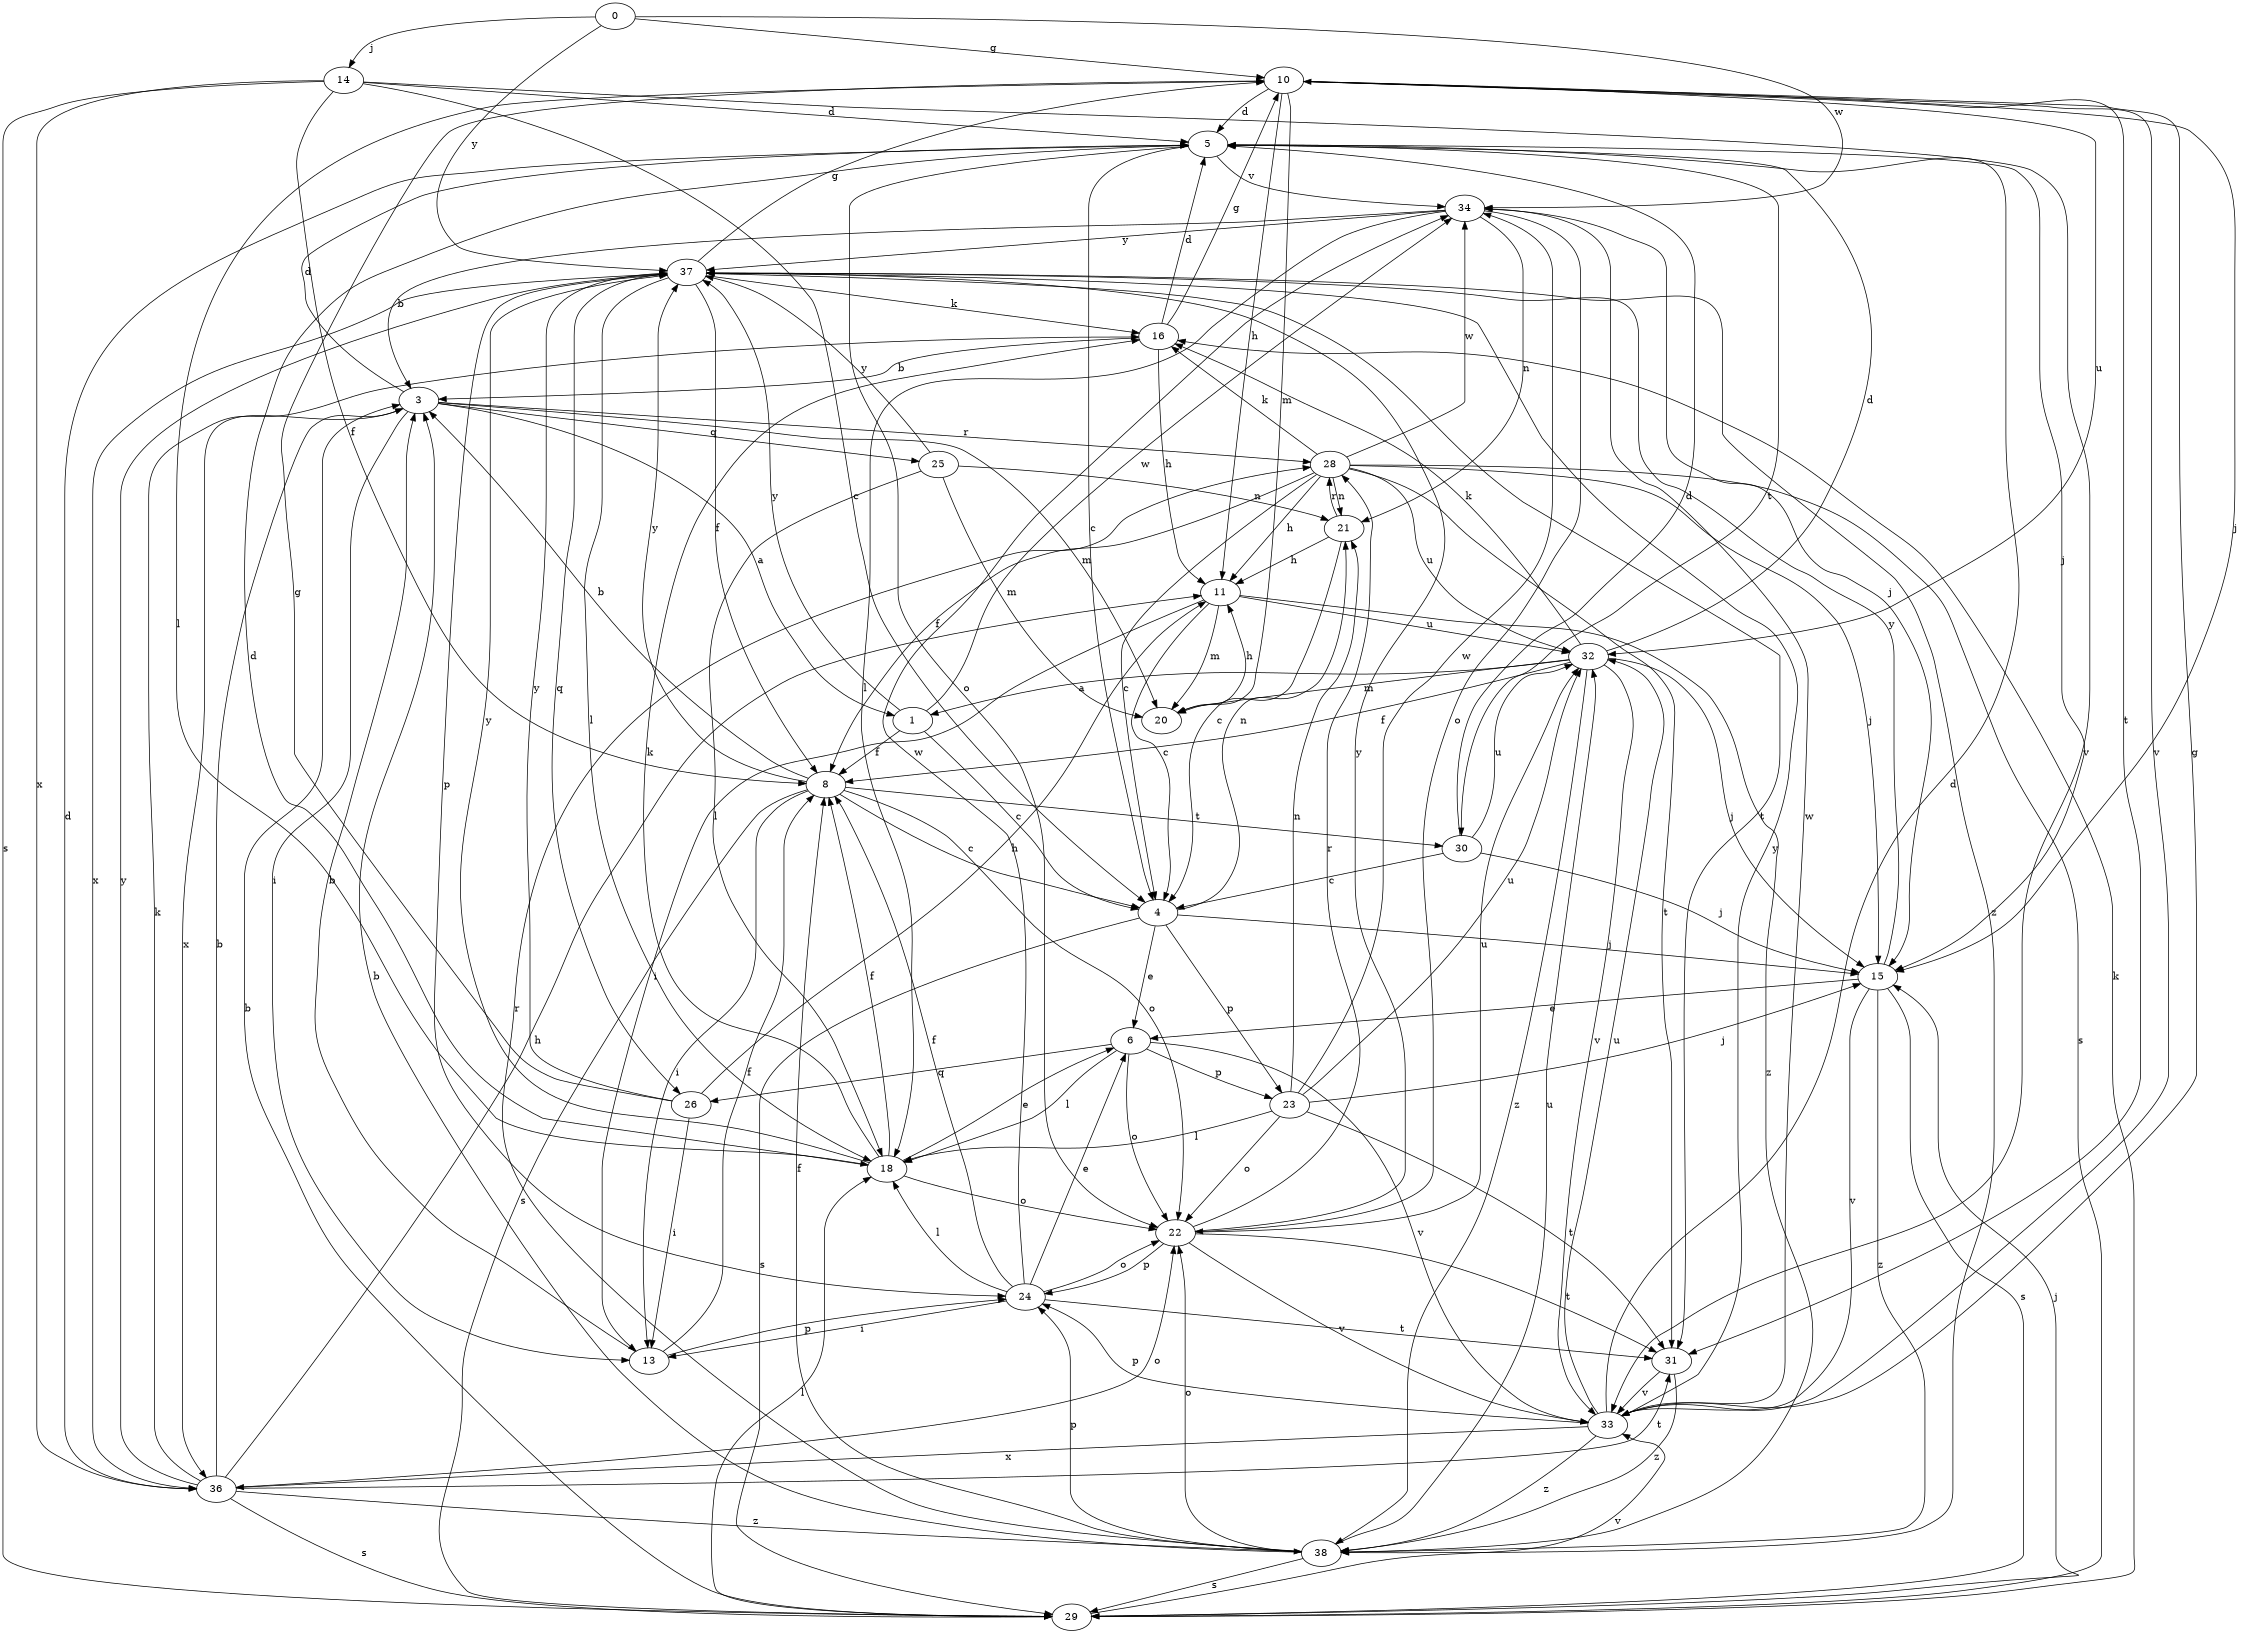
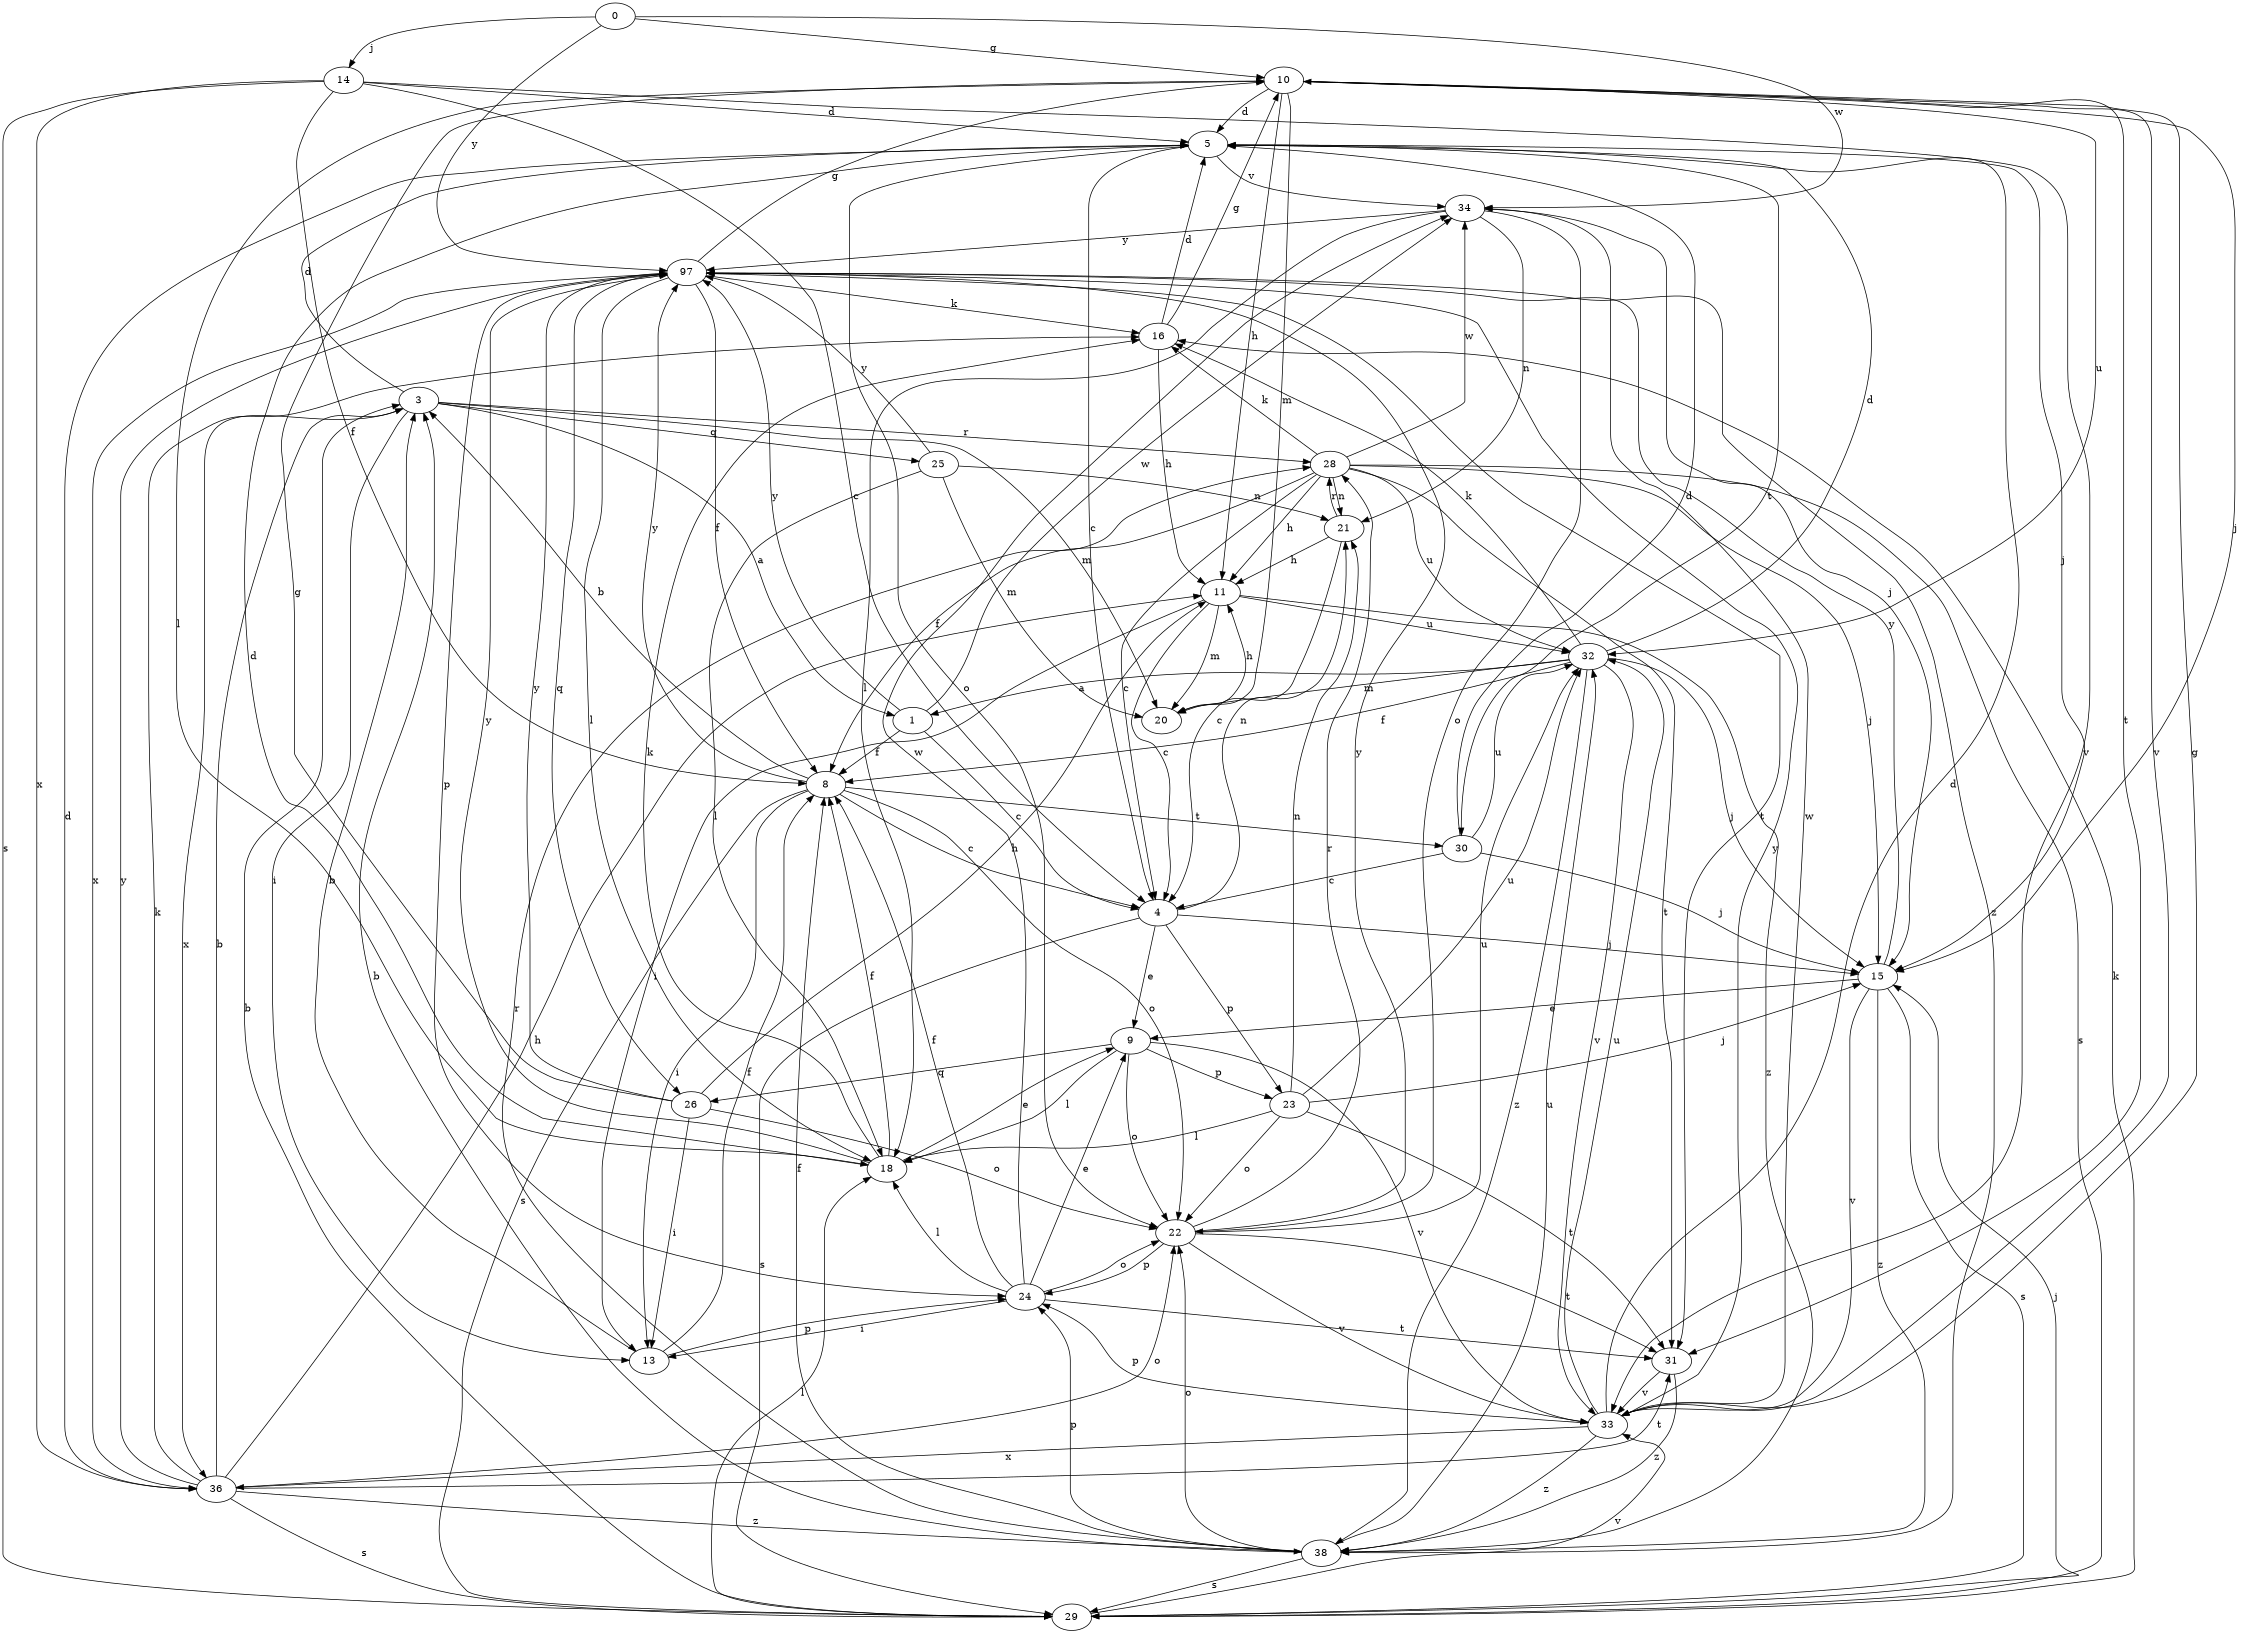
(873, 233) -> none
(687, 272) -> (687, 272)
(795, 384) -> none
(1460, 645) -> none
(1131, 1041) -> (1131, 1041)
(1026, 1206) -> (932, 1161)
